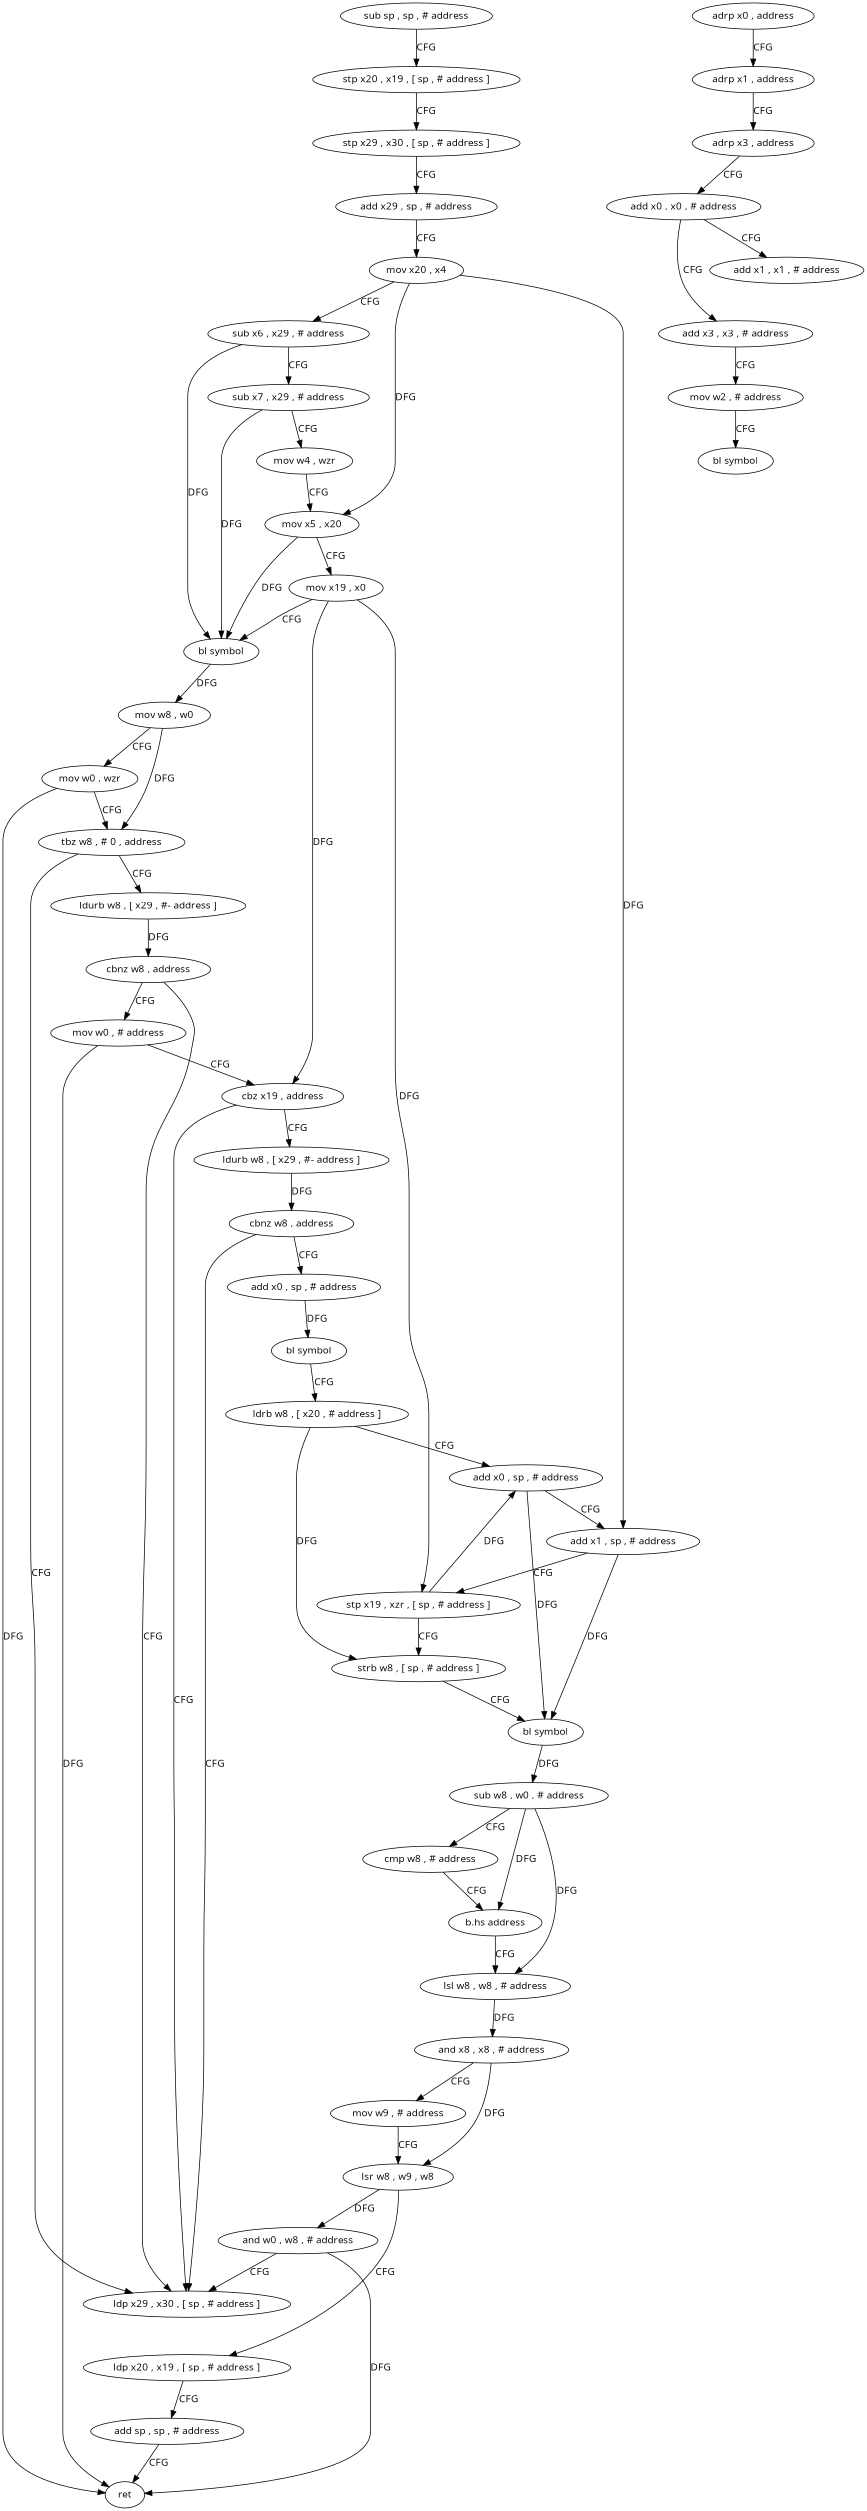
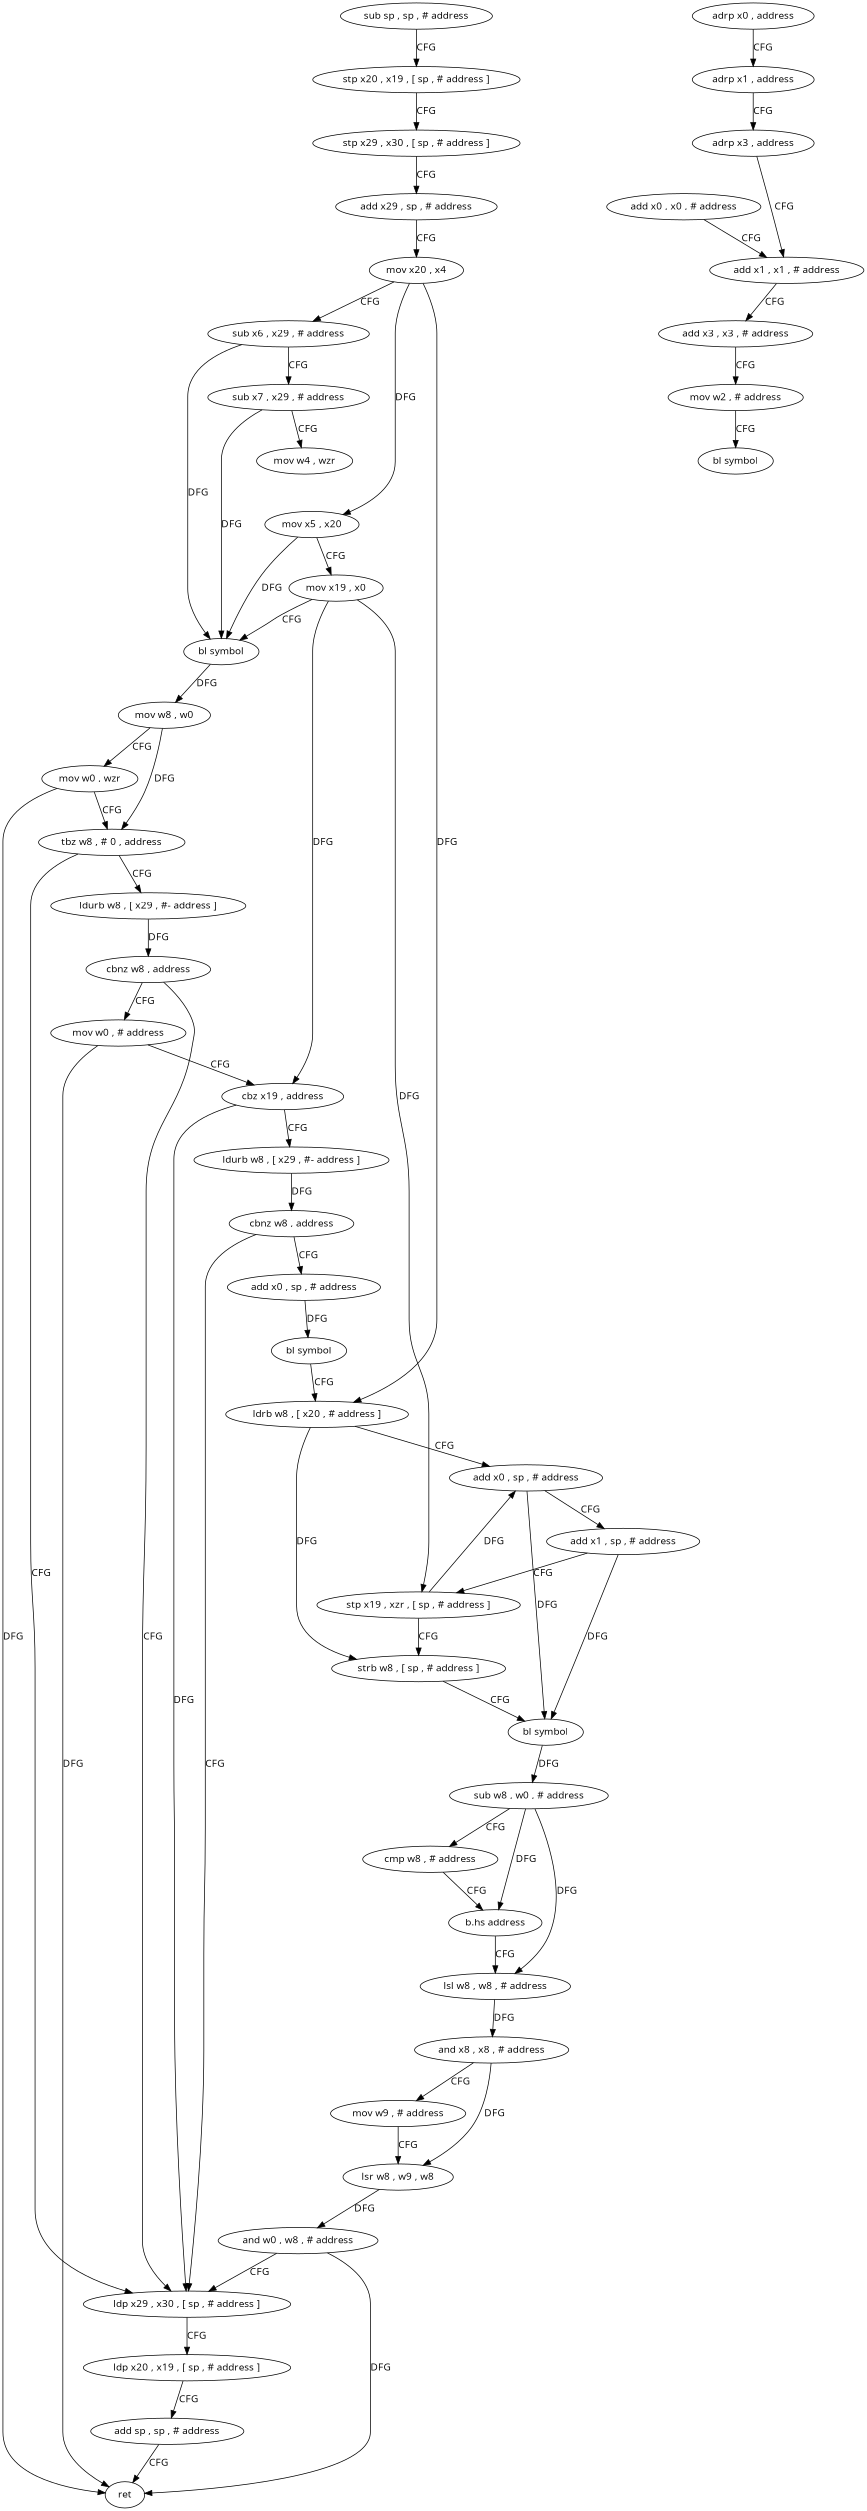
(721, 172) -> (770, 203)
(680, 273) -> (763, 299)
(308, 489) -> none
(623, 837) -> (437, 859)
(184, 1700) -> (184, 1700)
(345, 2296) -> (187, 2332)
